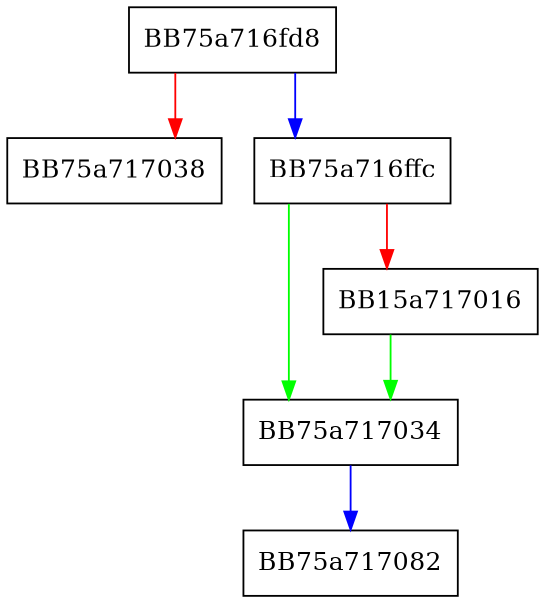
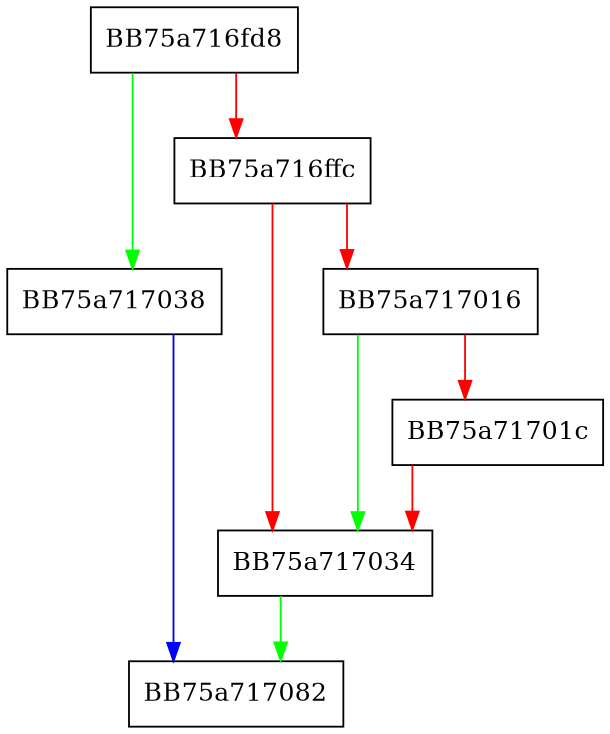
(175, 96) -> (133, 162)
(295, 96) -> (236, 96)
(289, 293) -> (273, 358)
(431, 302) -> (431, 302)
none -> (498, 432)
(351, 488) -> (281, 619)
none -> (173, 489)
